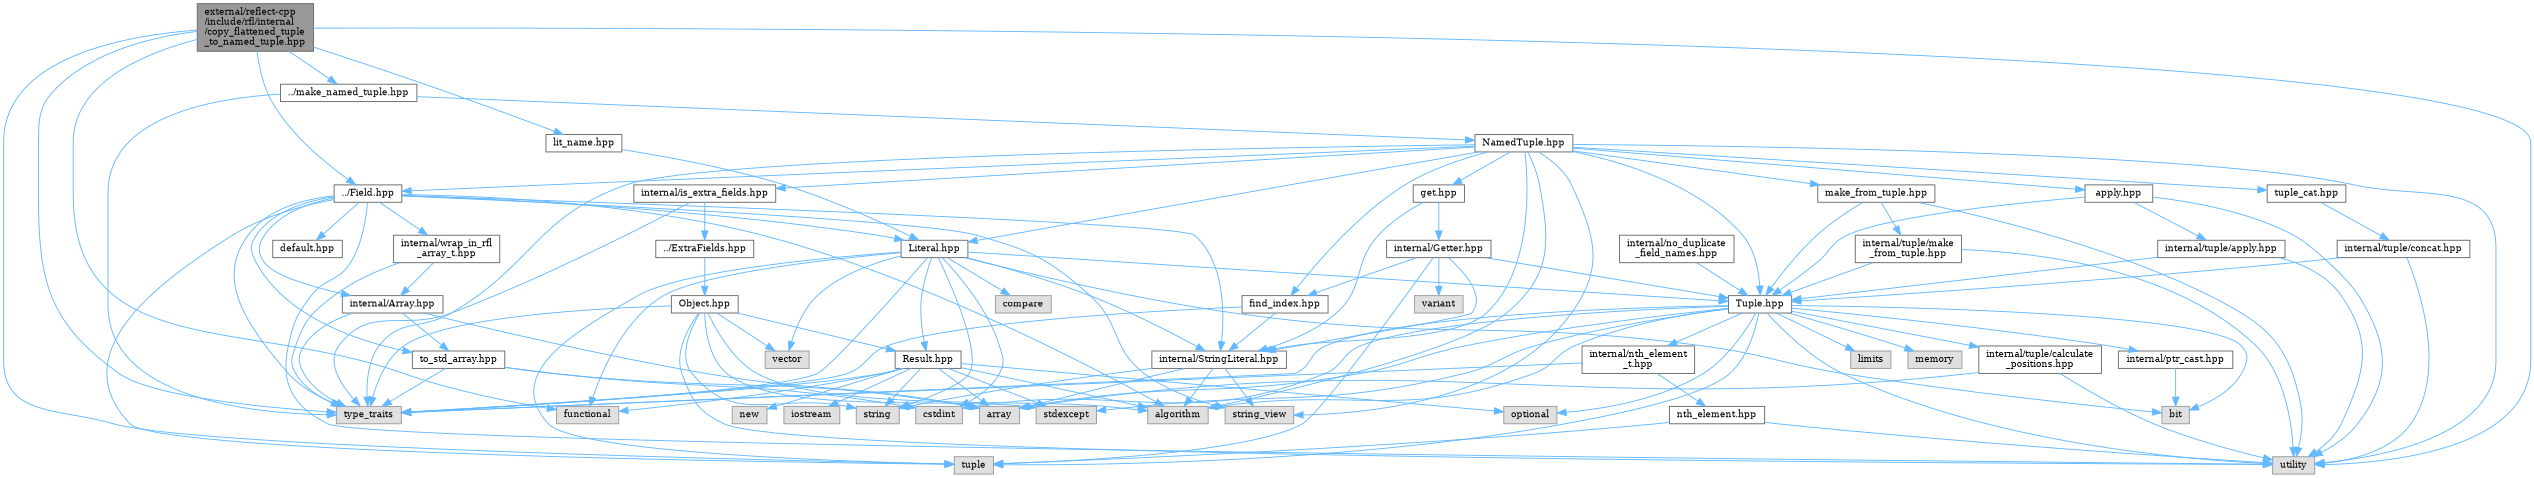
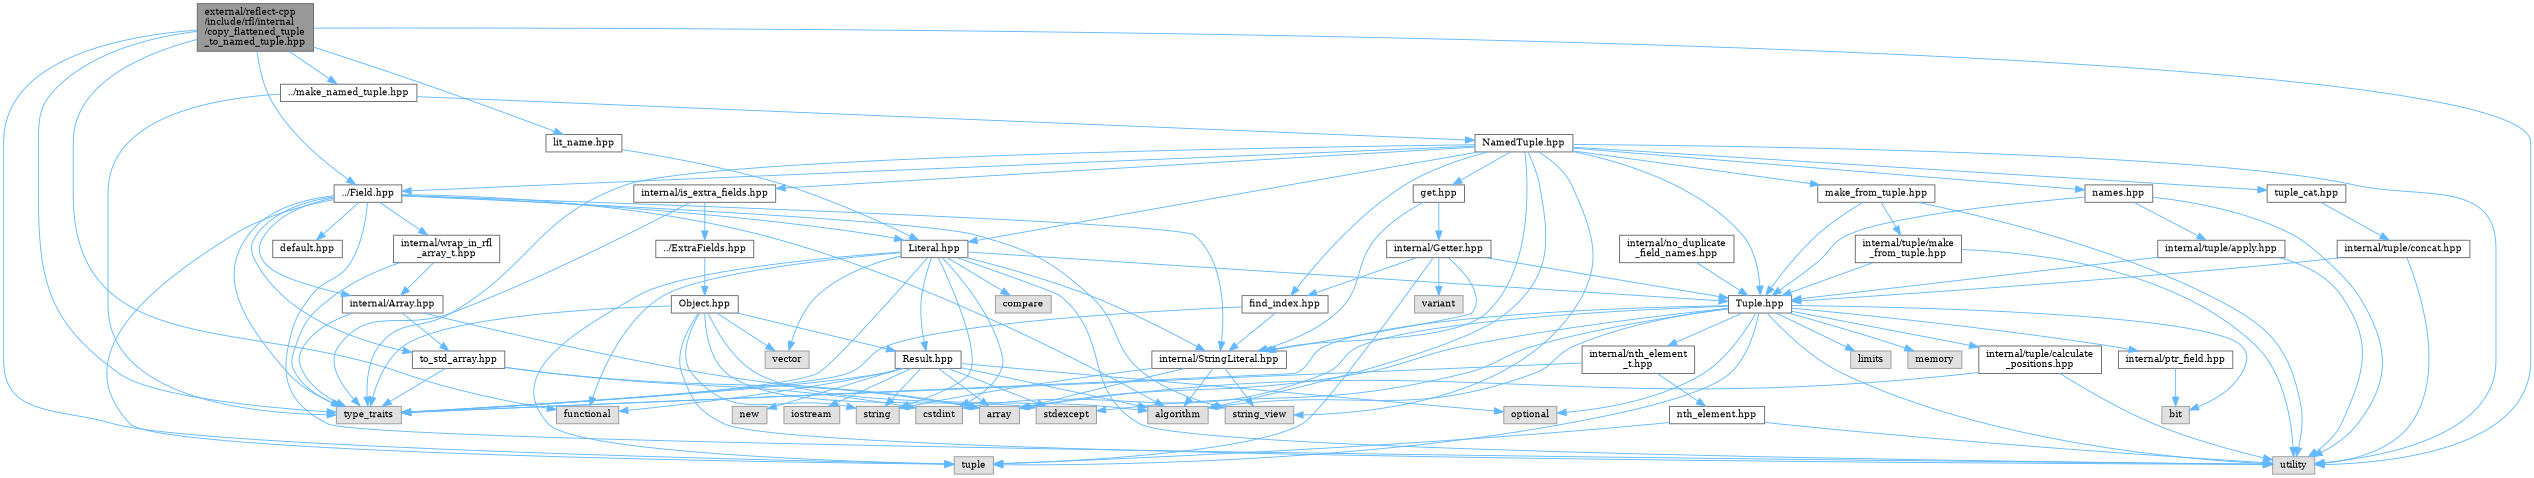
(2119, 194) -> (2119, 194)
(1498, 331) -> (1499, 450)
(2176, 360) -> (2176, 360)
